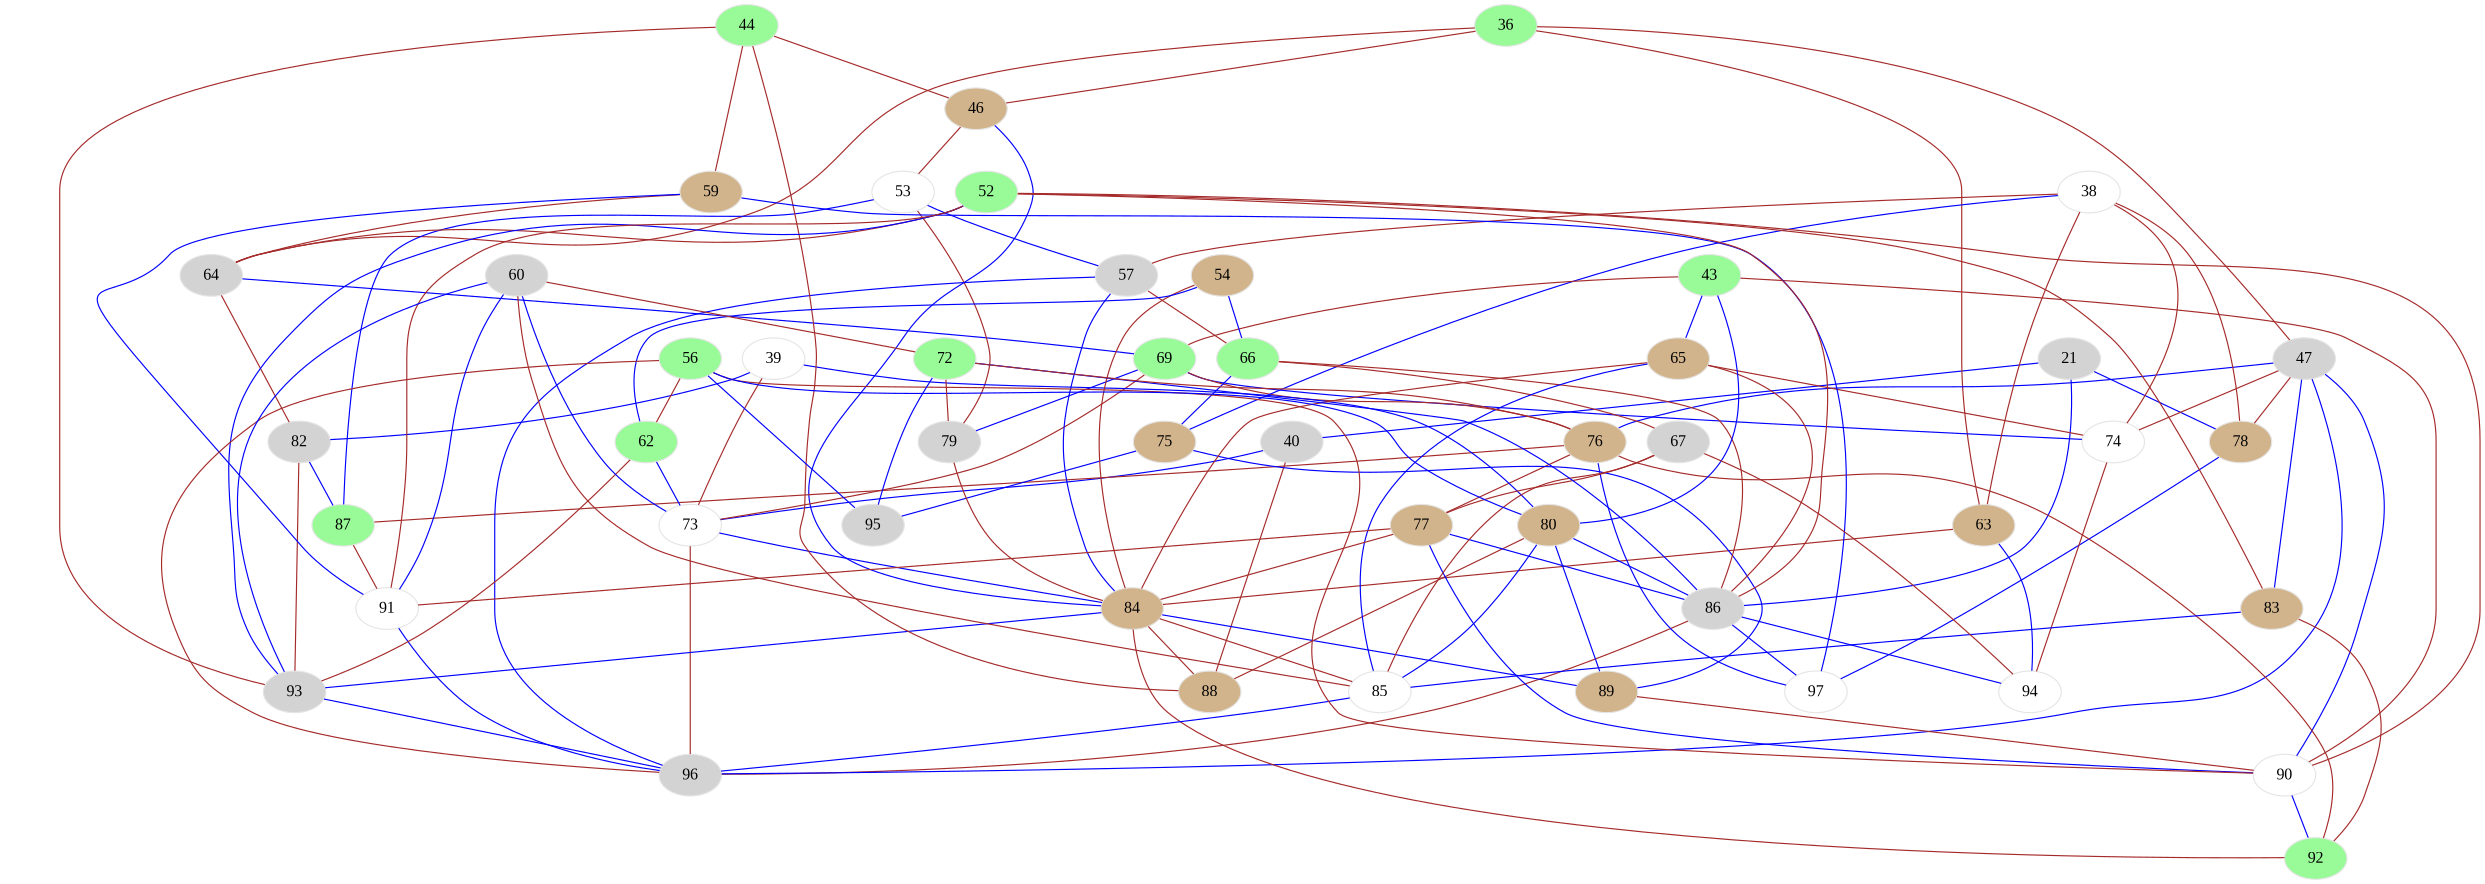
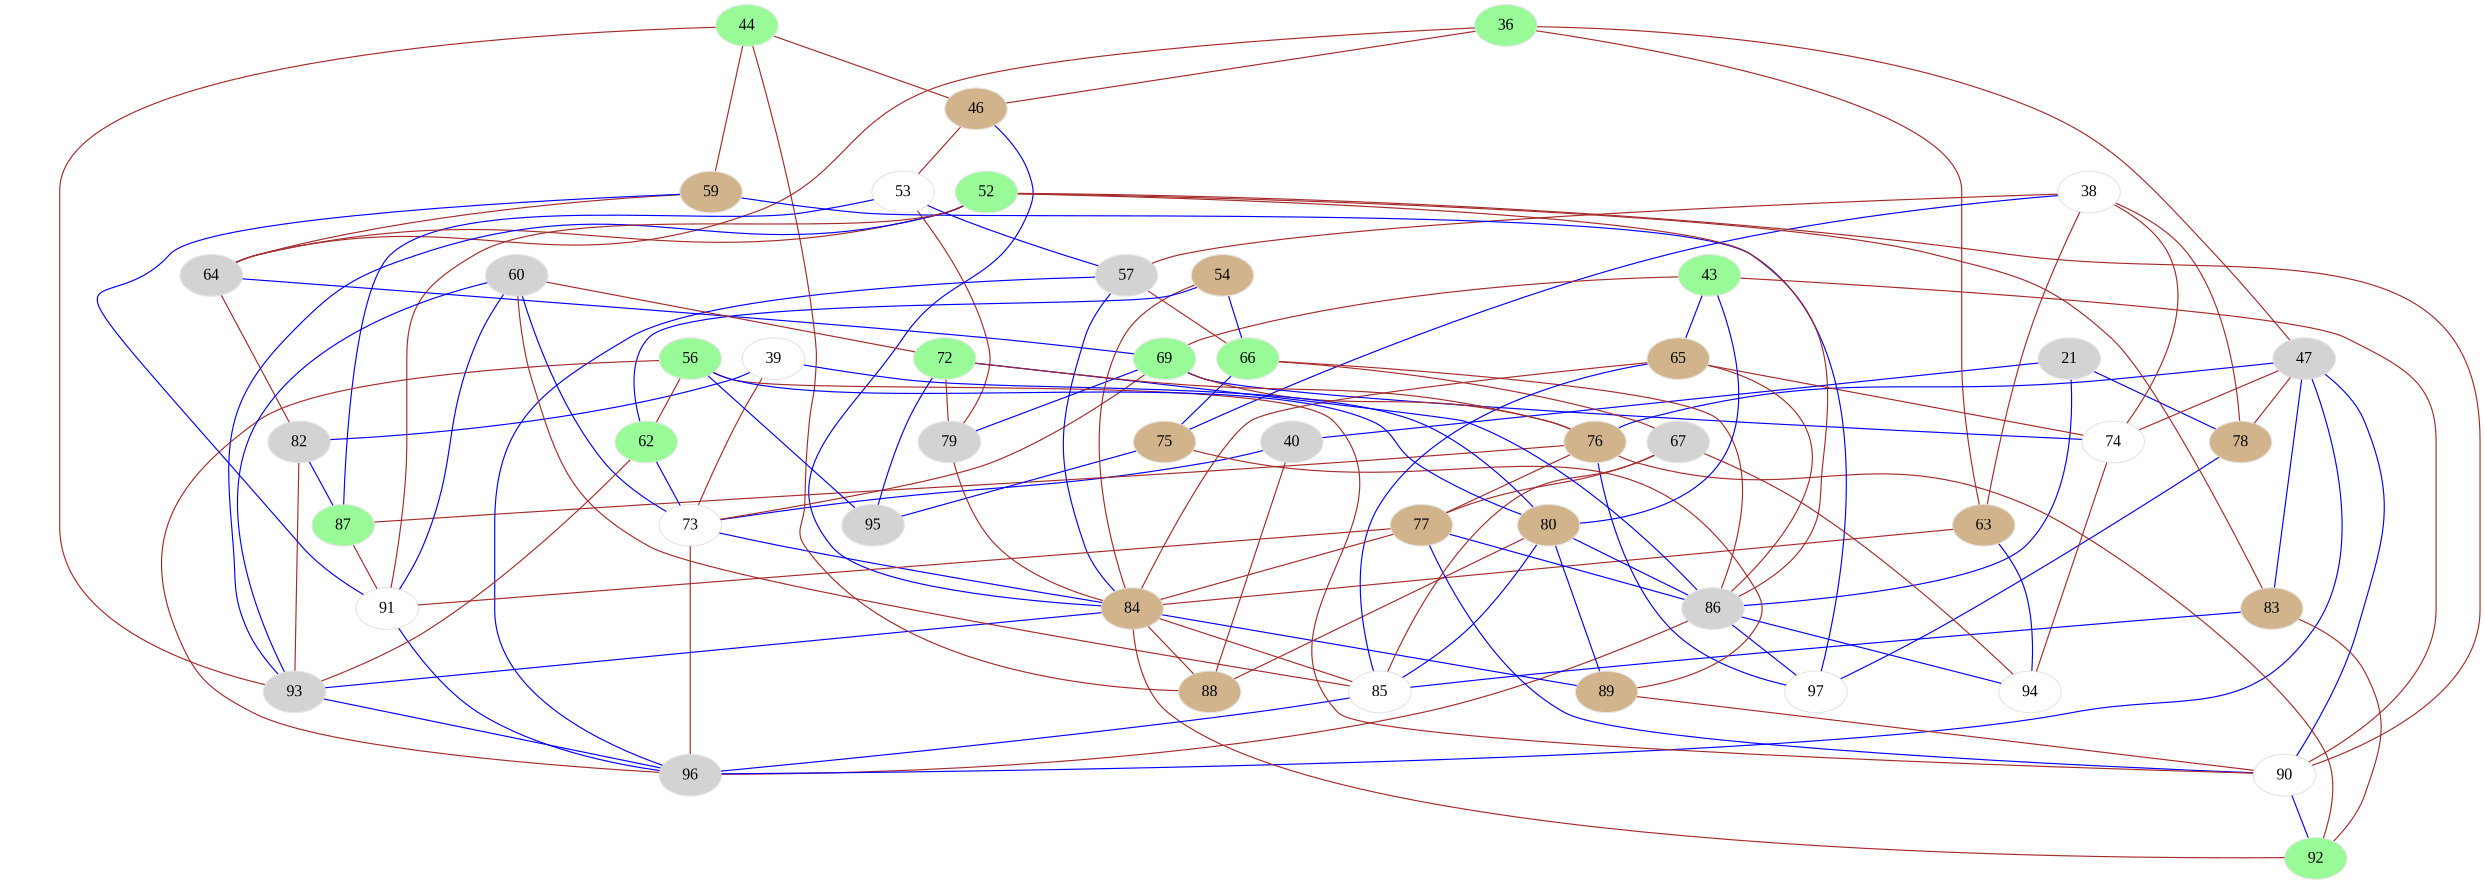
(1623, 479) -> (1623, 479)
